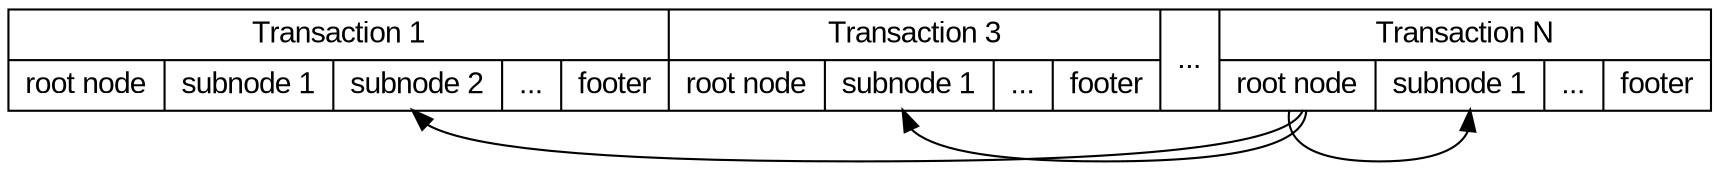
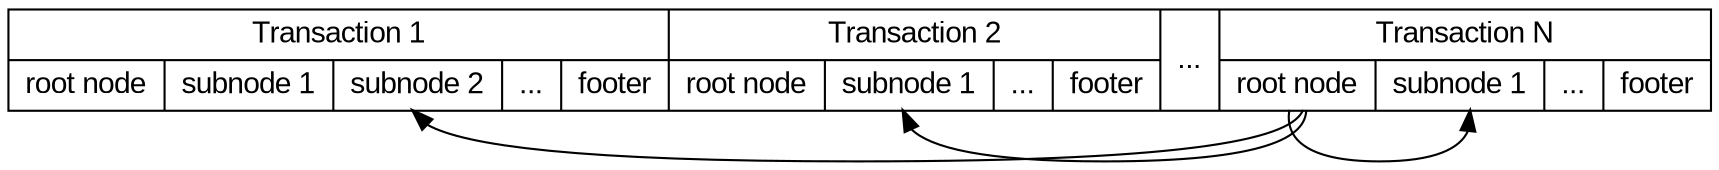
(915, 34) -> (915, 34)
